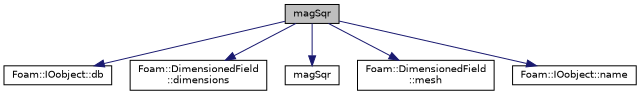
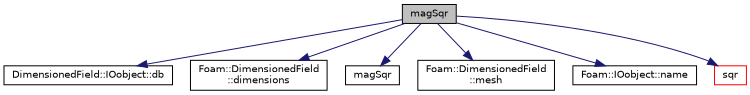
(58, 75) -> (88, 75)
none -> (730, 75)
